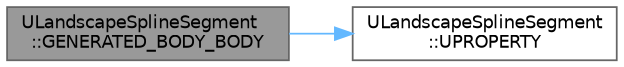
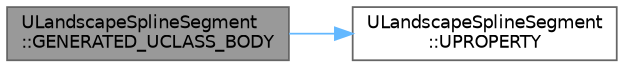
(148, 34) -> (148, 34)
